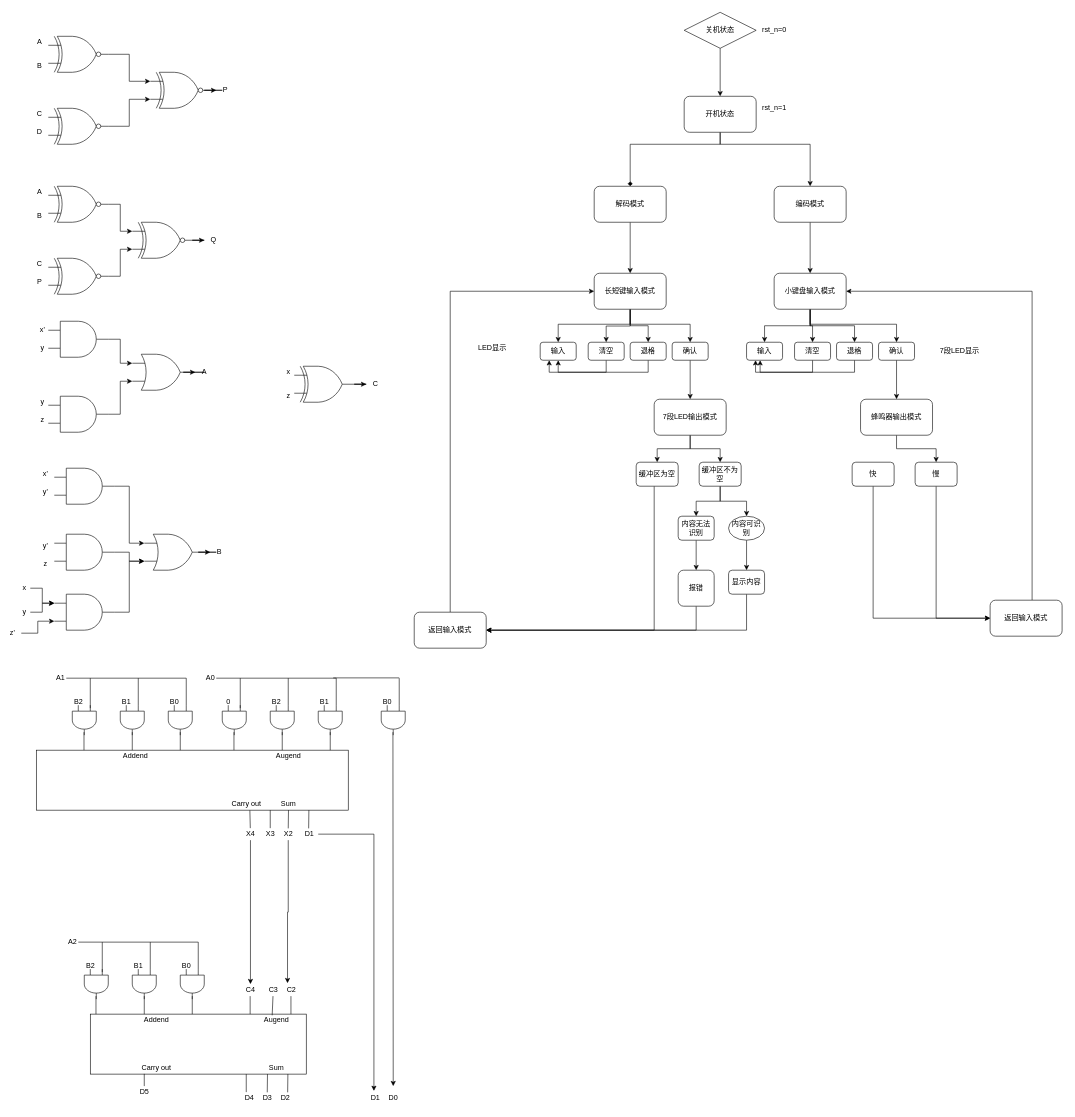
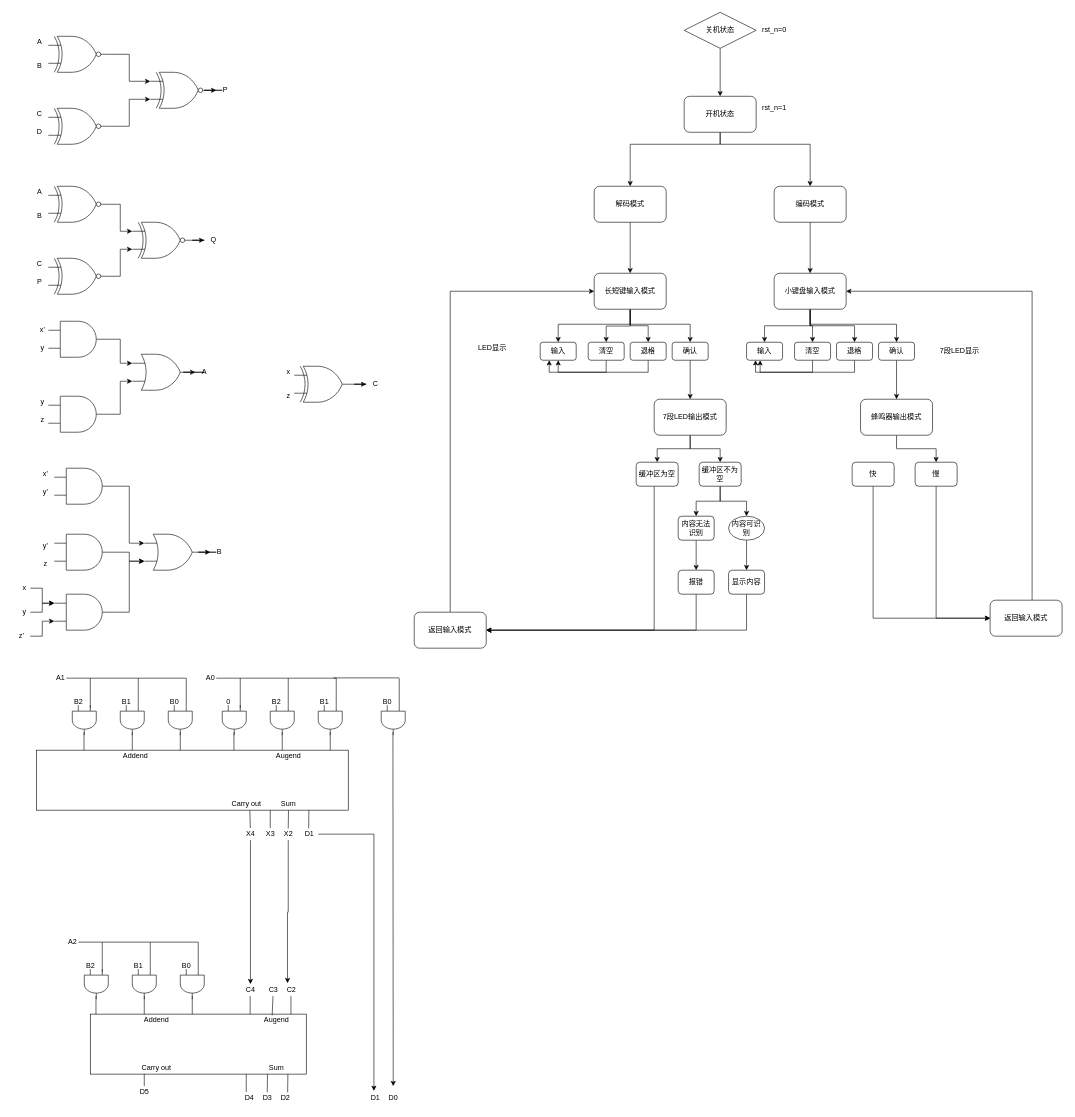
(630, 180) -> (630, 180)
(696, 588) -> (696, 582)
(12, 633) -> (21, 636)
